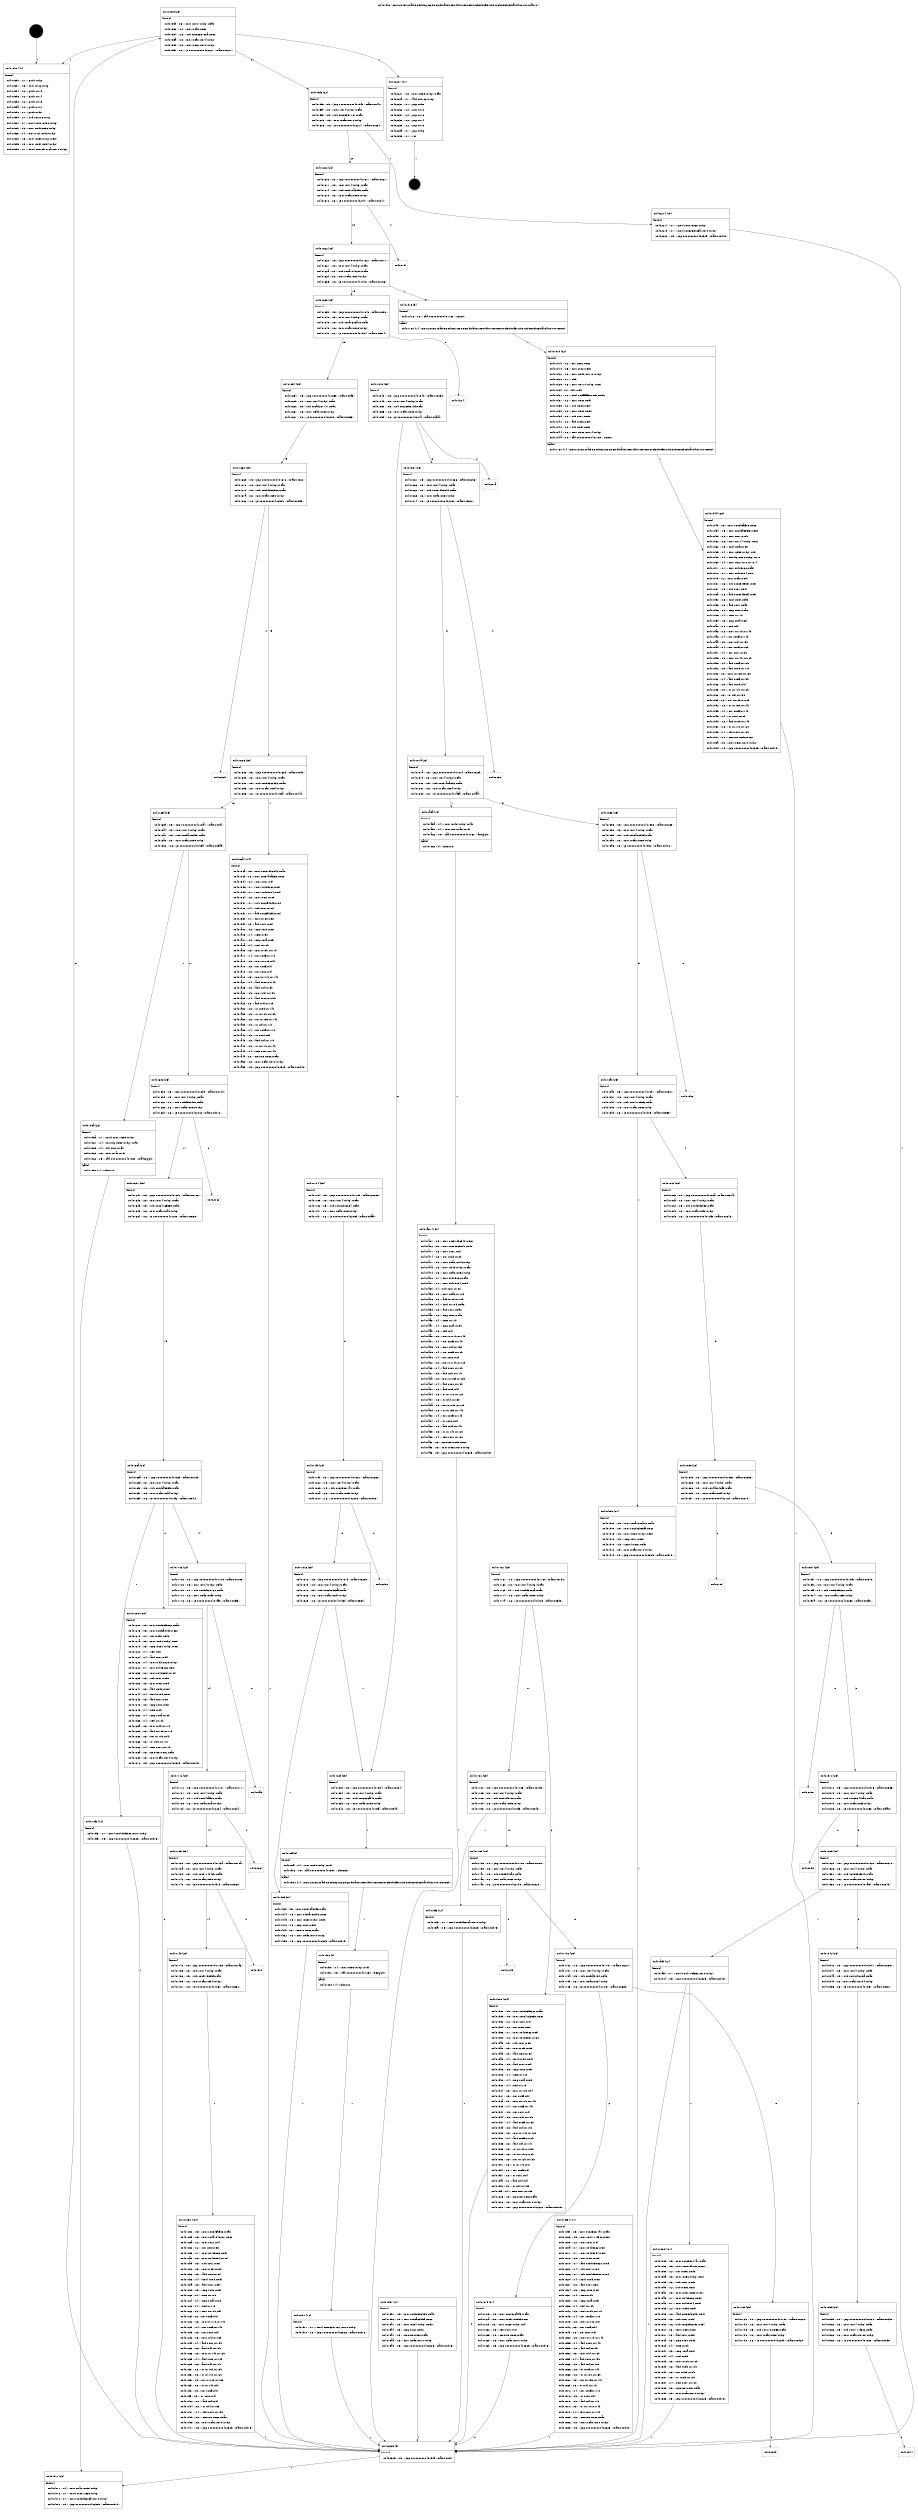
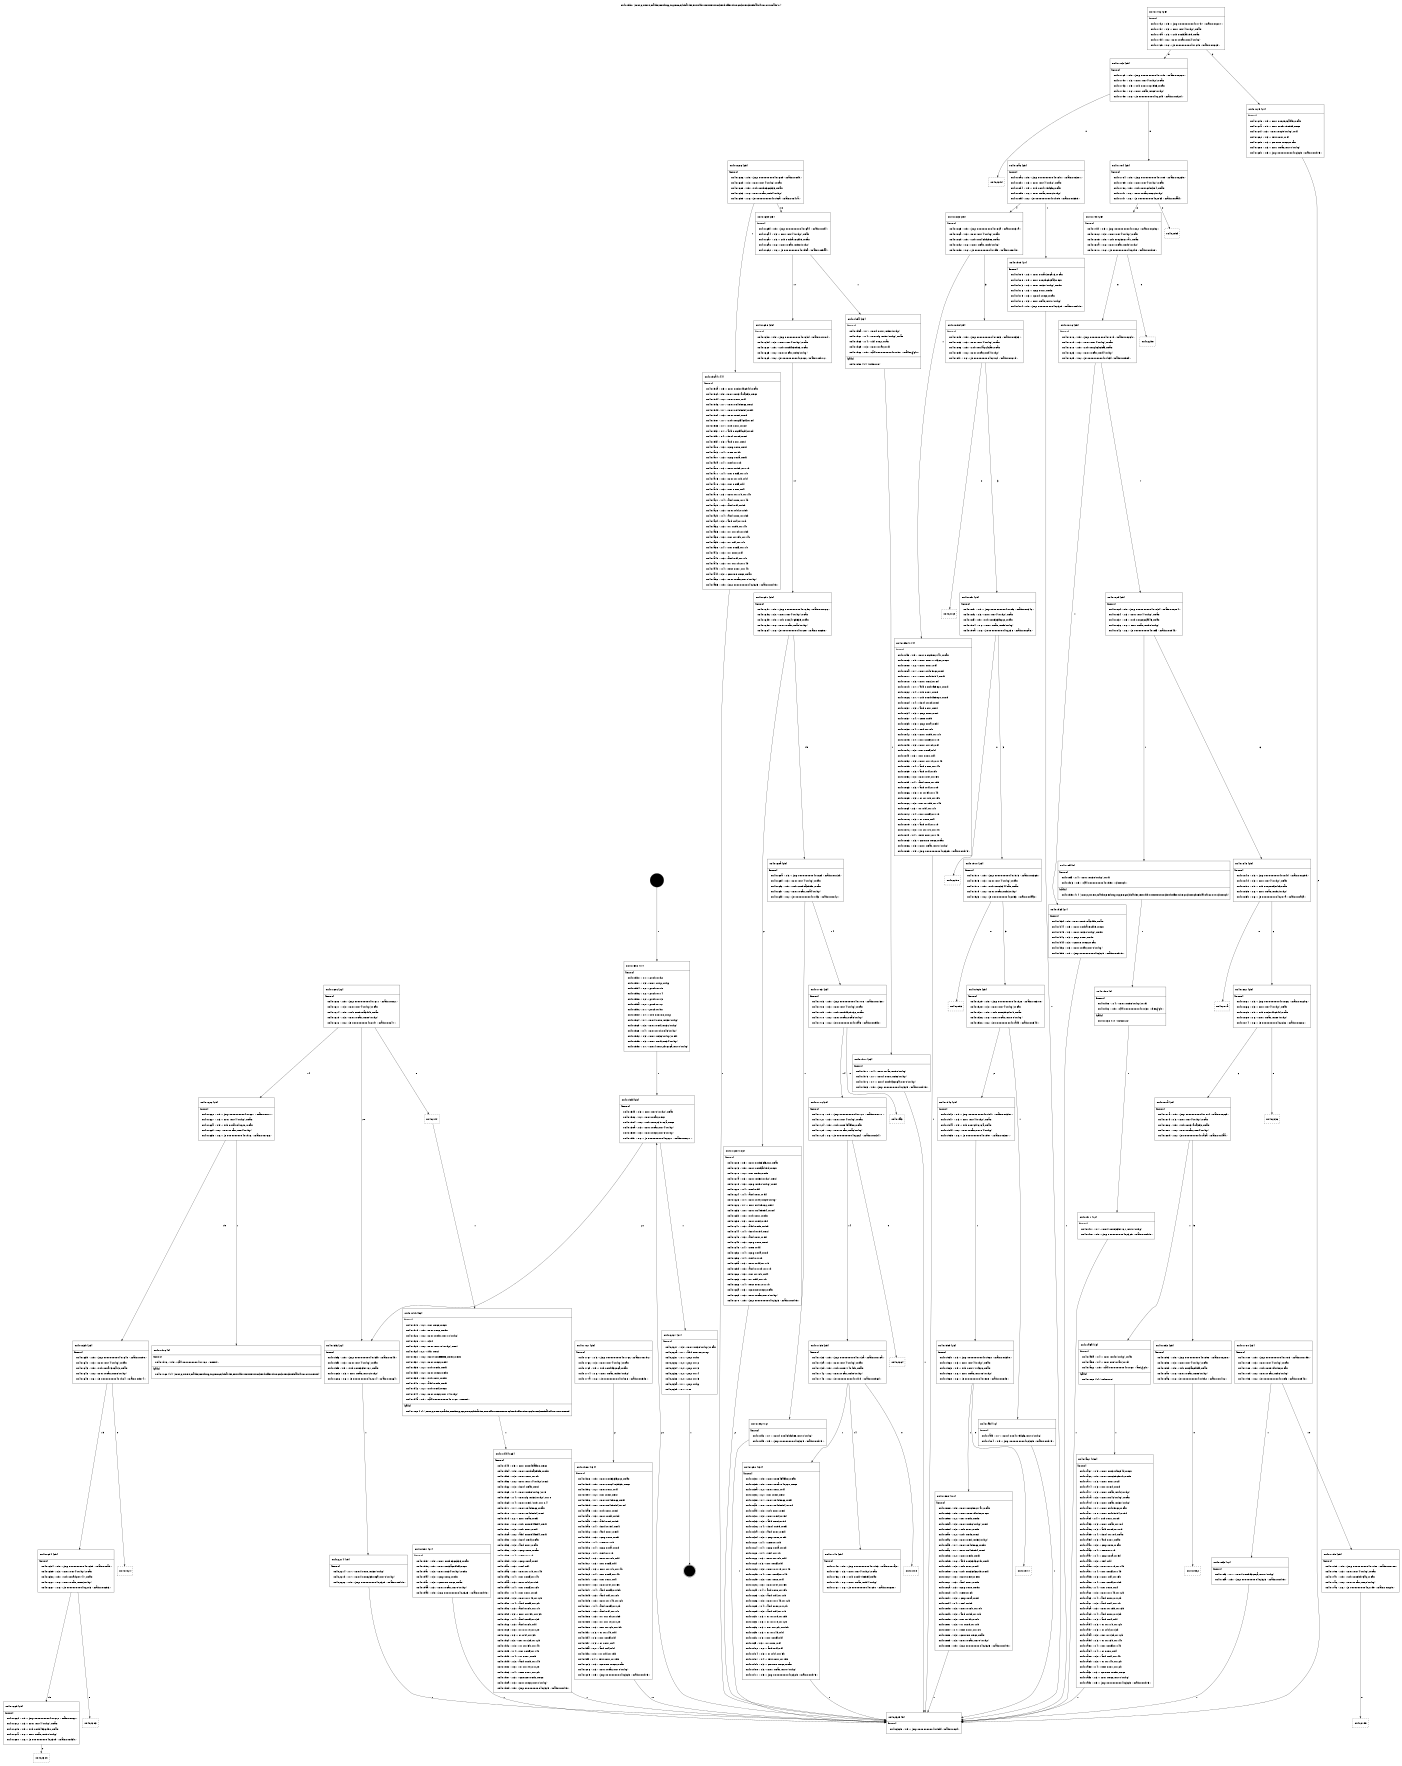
(111, 45) -> (657, 1072)
none -> (1149, 130)
(349, 146) -> (362, 1183)
(354, 225) -> (309, 1073)
none -> (1172, 234)
(528, 343) -> (454, 1215)
none -> (921, 442)
(269, 630) -> none
(637, 962) -> none
(397, 1096) -> (1208, 746)
(213, 1200) -> none
(164, 1555) -> (763, 889)
(518, 1687) -> none
none -> (90, 1723)
(549, 1917) -> none
(210, 2103) -> (839, 1427)
(689, 2113) -> (968, 1437)
(472, 2324) -> (653, 1697)
(252, 2471) -> (924, 1400)
